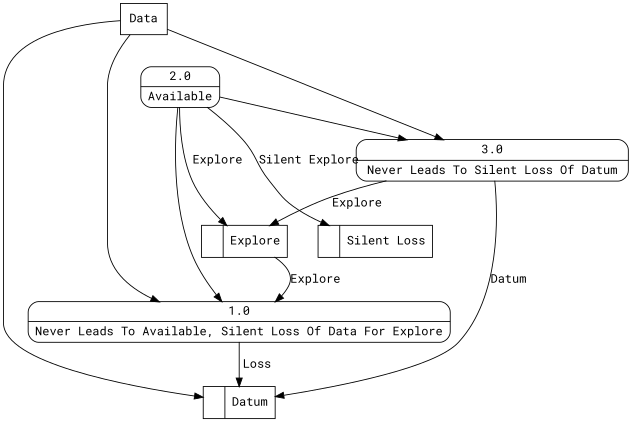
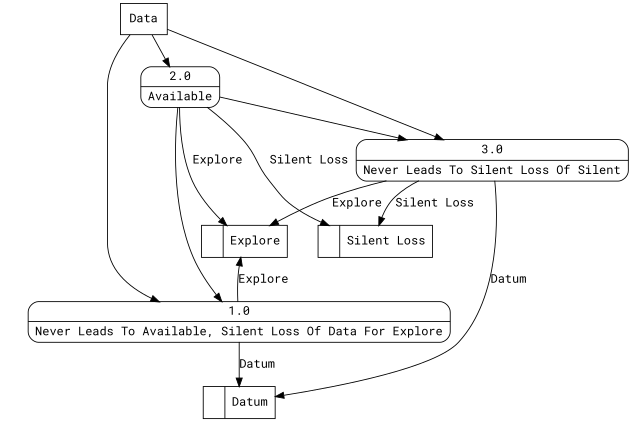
(309, 160) -> (309, 160)
(492, 170) -> (492, 170)
none -> (397, 195)
(3, 238) -> (159, 47)
(290, 275) -> (238, 284)
(257, 364) -> (257, 364)
